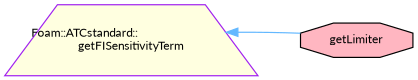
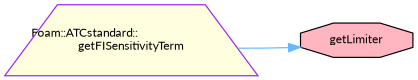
(269, 32) -> (263, 48)
